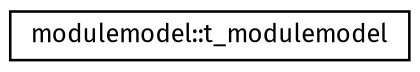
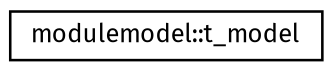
(210, 36) -> (166, 36)
